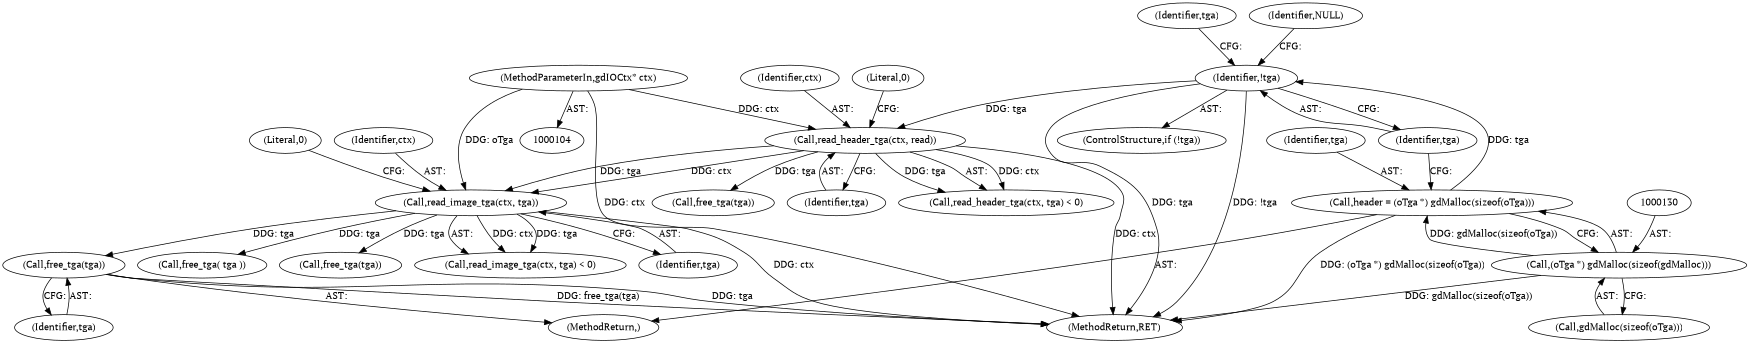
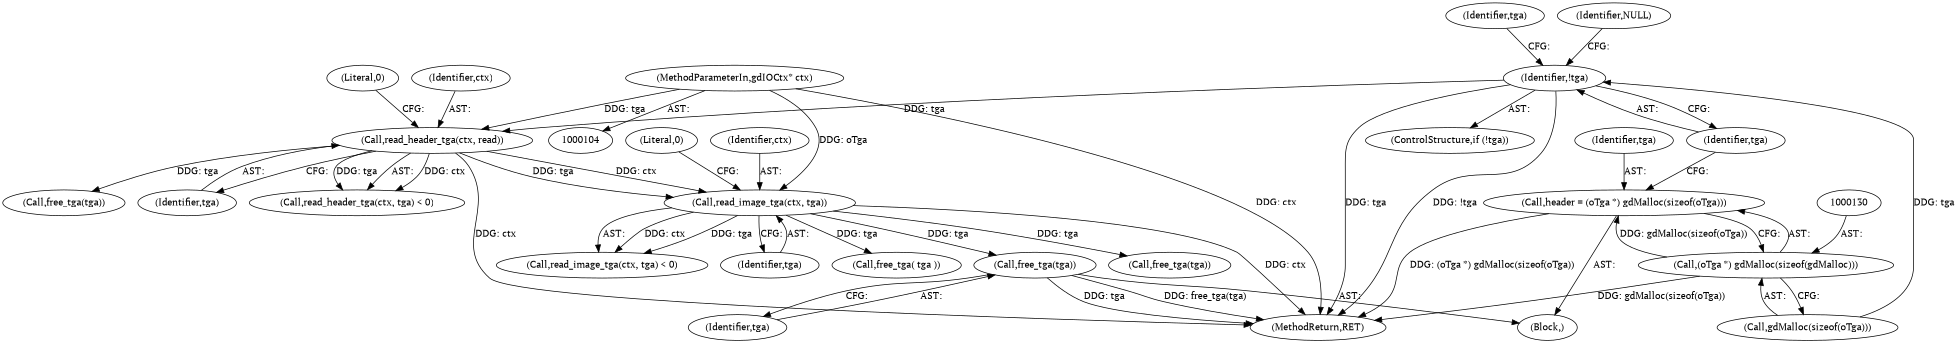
(1435, 103) -> (1867, 116)
(759, 109) -> (625, 109)
(604, 328) -> (1547, 328)
